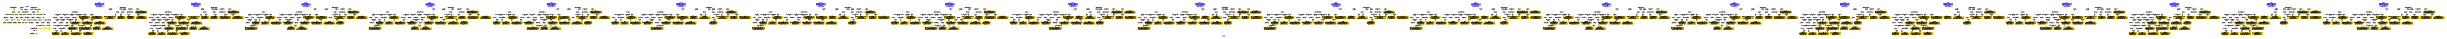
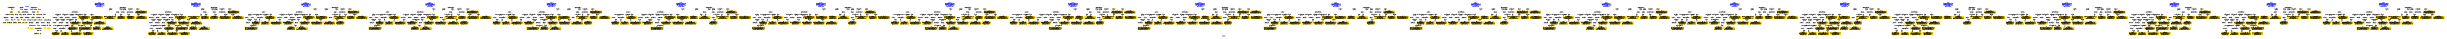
none -> (28, 28)
